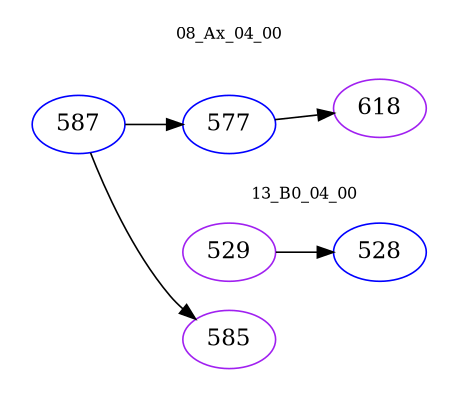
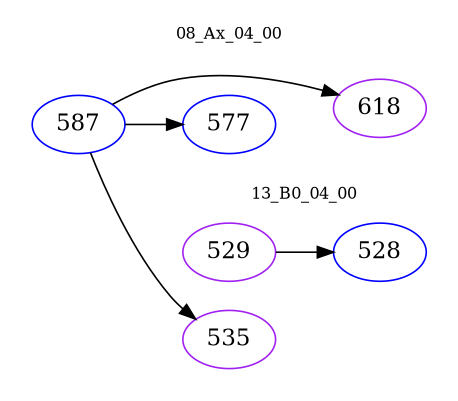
(296, 117) -> (216, 76)
(229, 340) -> (229, 340)
